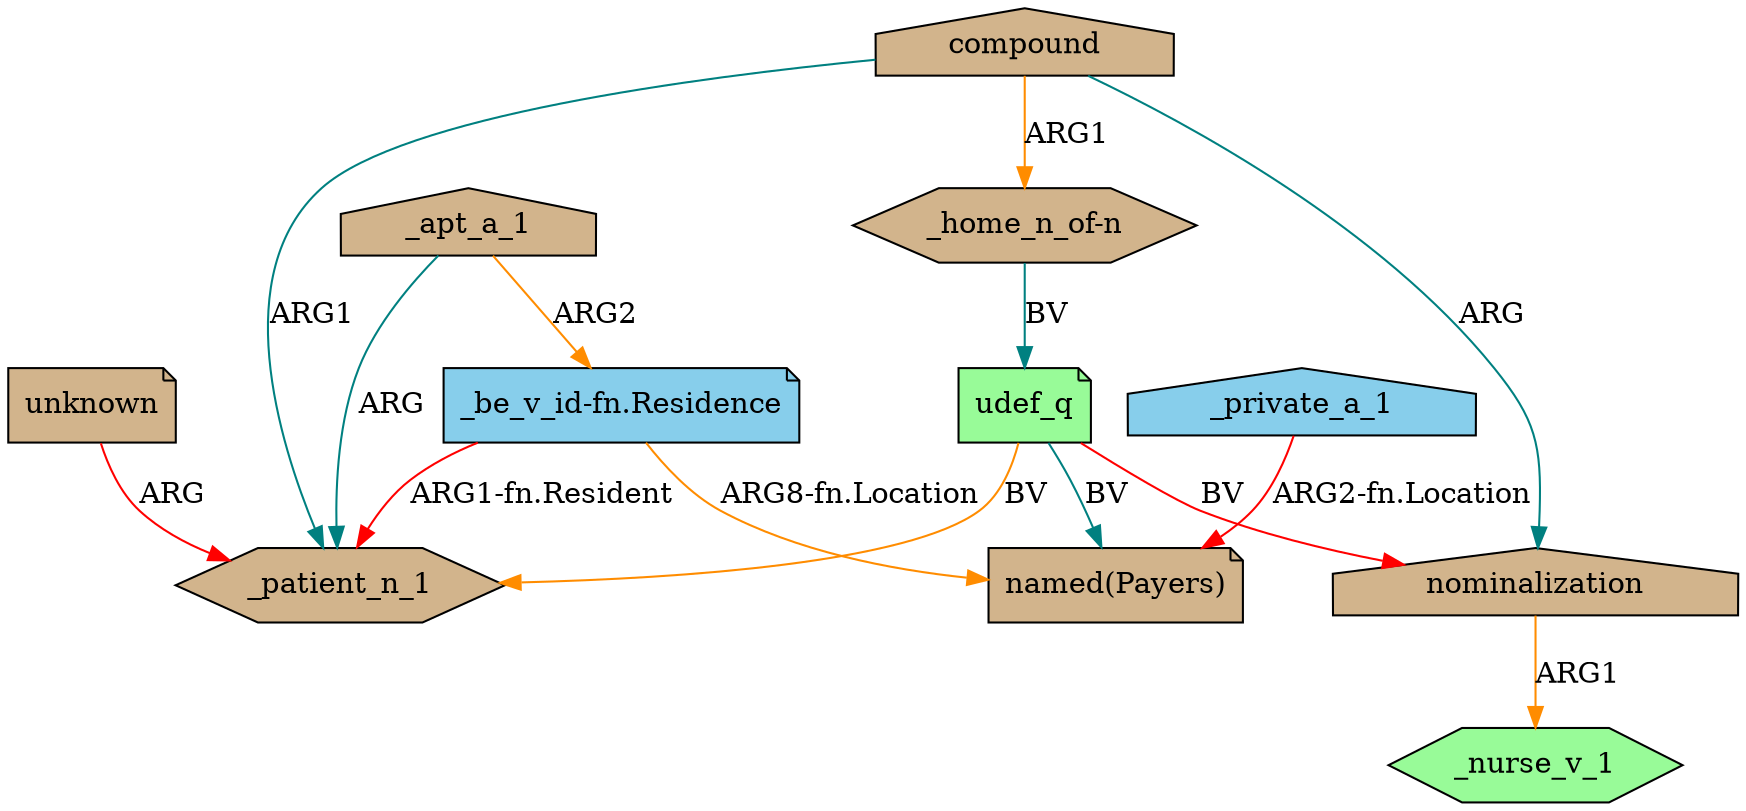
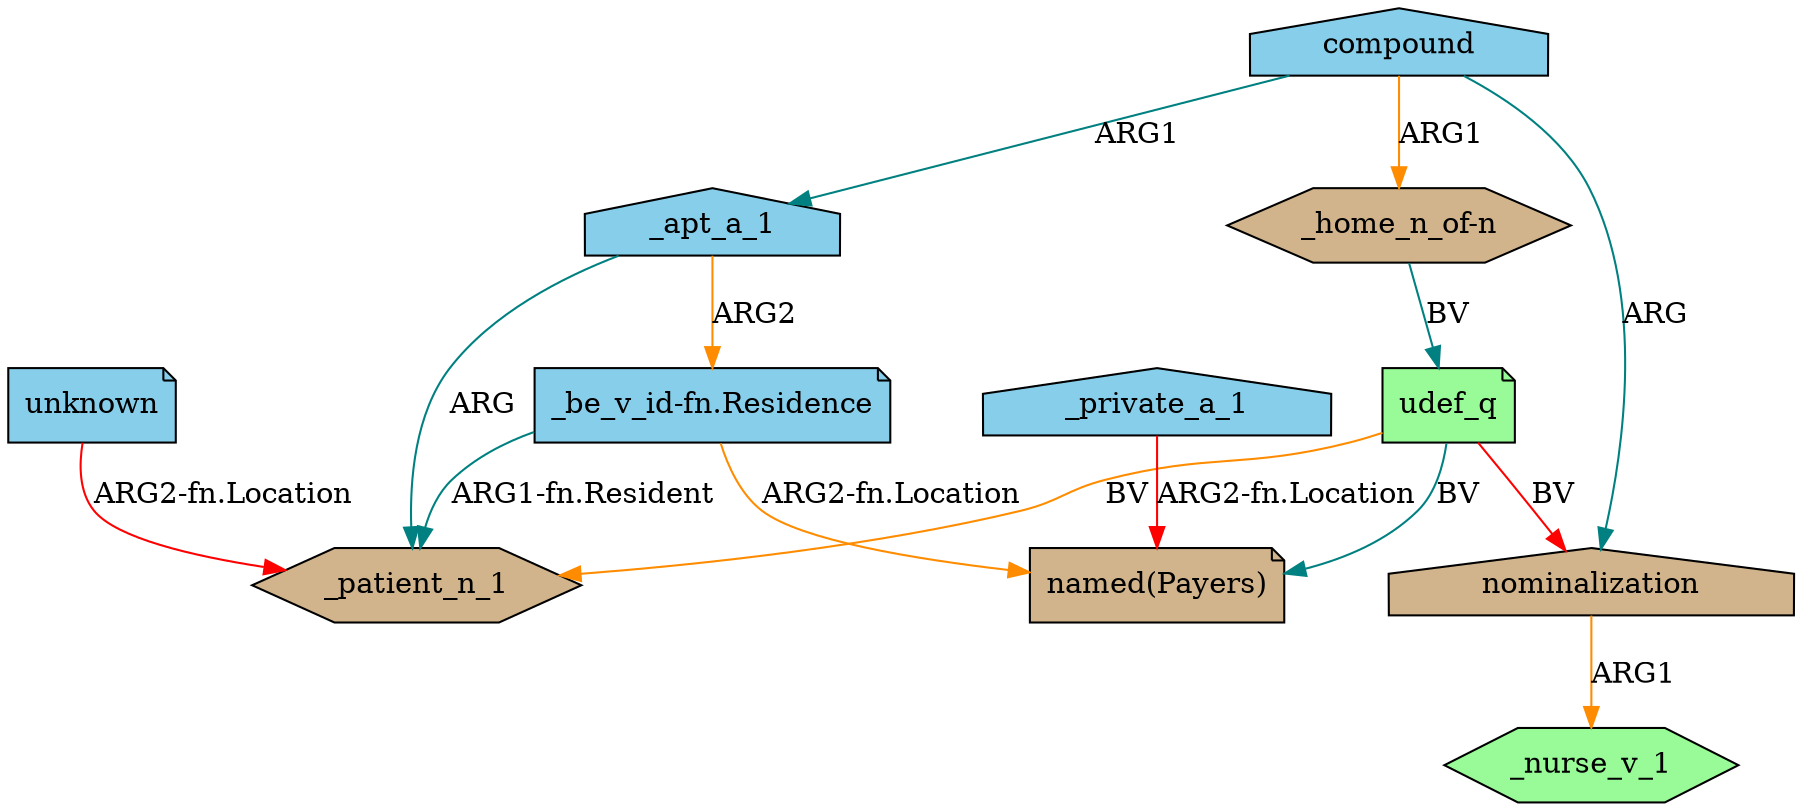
(1025, 45) -> (1399, 45)
(416, 141) -> (1050, 137)
(468, 225) -> (712, 225)
(92, 405) -> (92, 405)
(415, 476) -> (467, 467)
(173, 495) -> (223, 495)
(850, 495) -> (891, 495)
